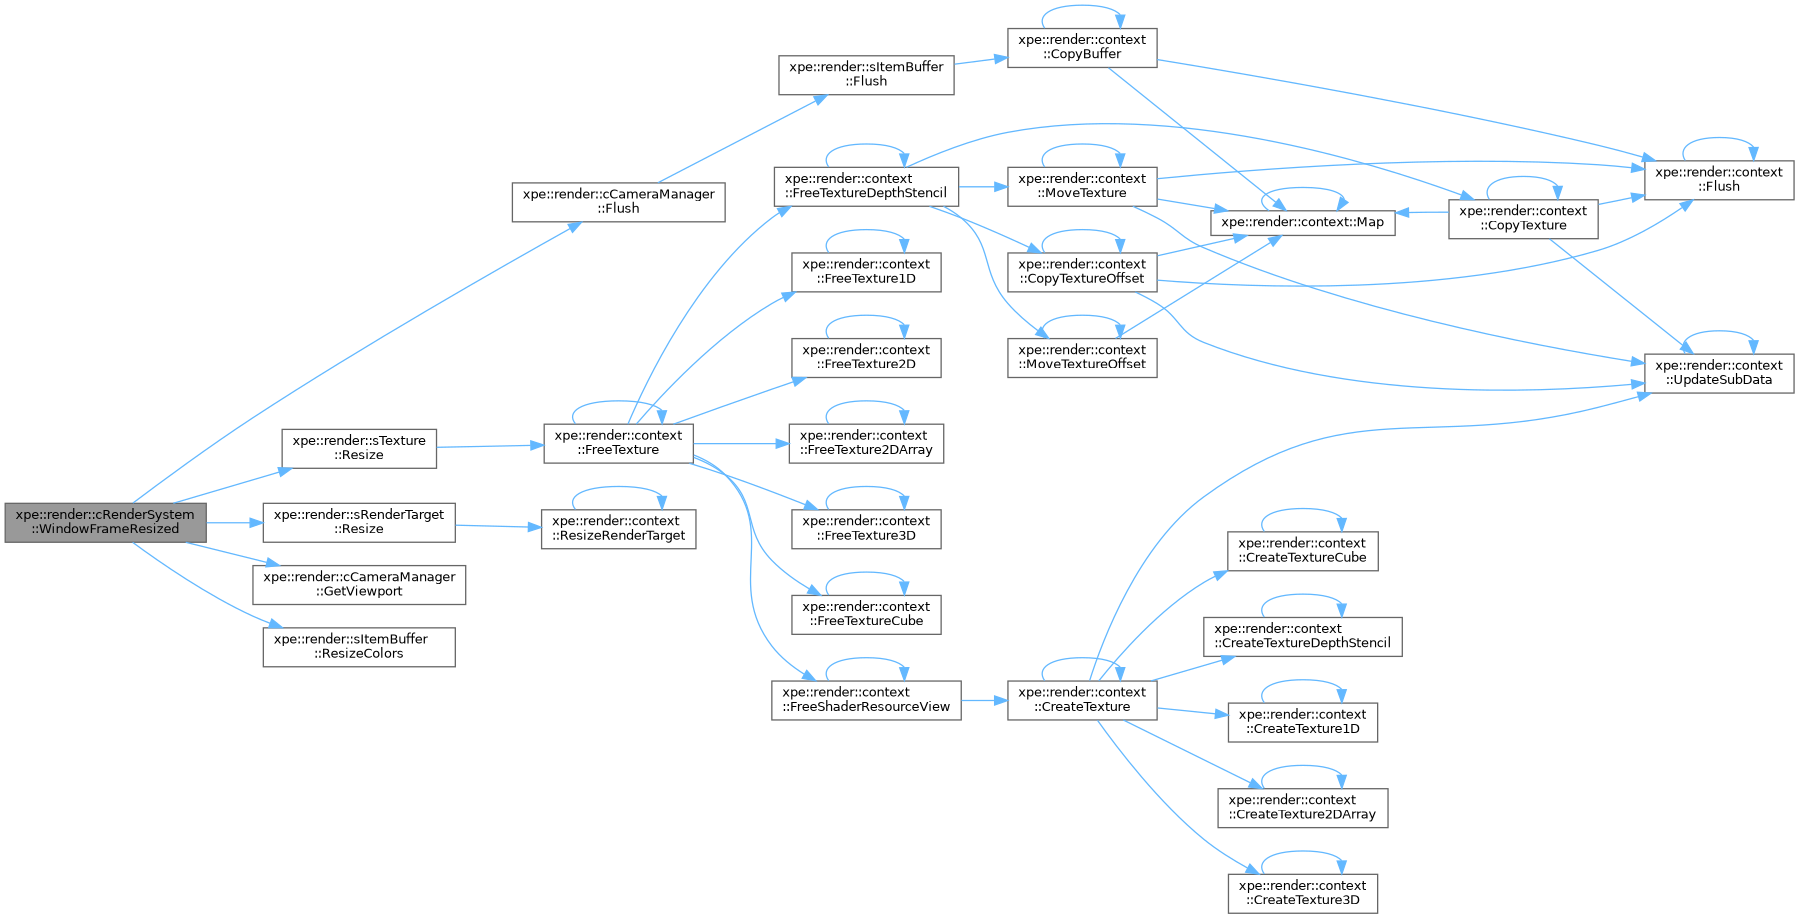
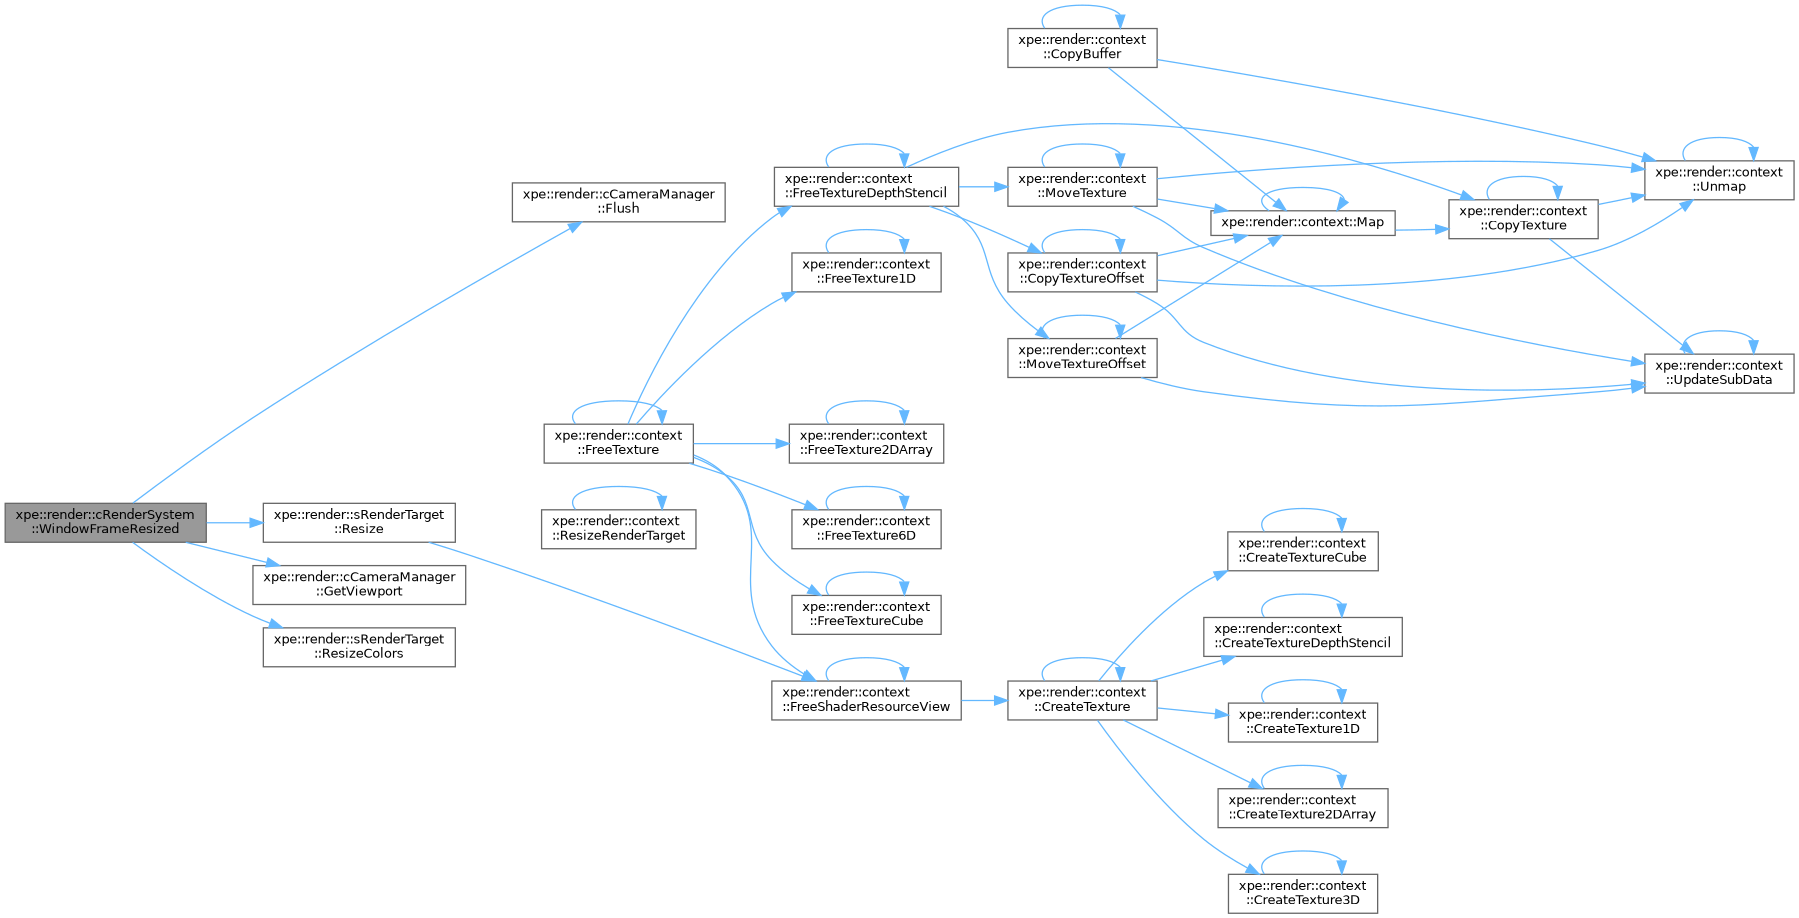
(867, 75) -> none
(1719, 180) -> (1719, 180)
(1429, 212) -> (1416, 230)
(867, 358) -> none
(1307, 443) -> (1386, 406)
(359, 449) -> none
(492, 526) -> (617, 607)
(867, 529) -> (867, 529)
(359, 647) -> (359, 647)
